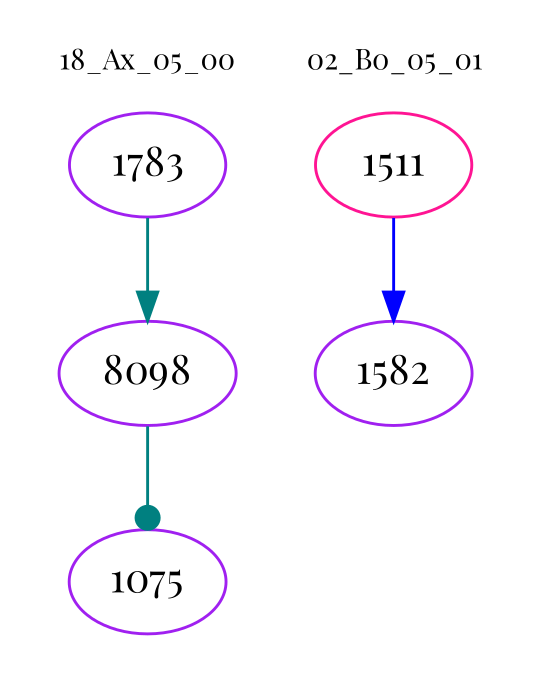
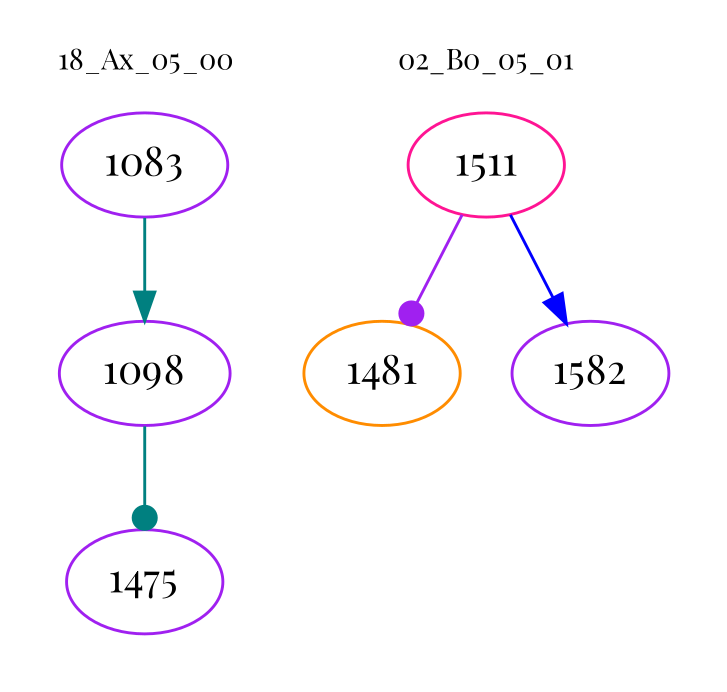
(148, 165) -> (145, 165)
(148, 373) -> (145, 373)
none -> (382, 373)
(148, 582) -> (145, 582)
